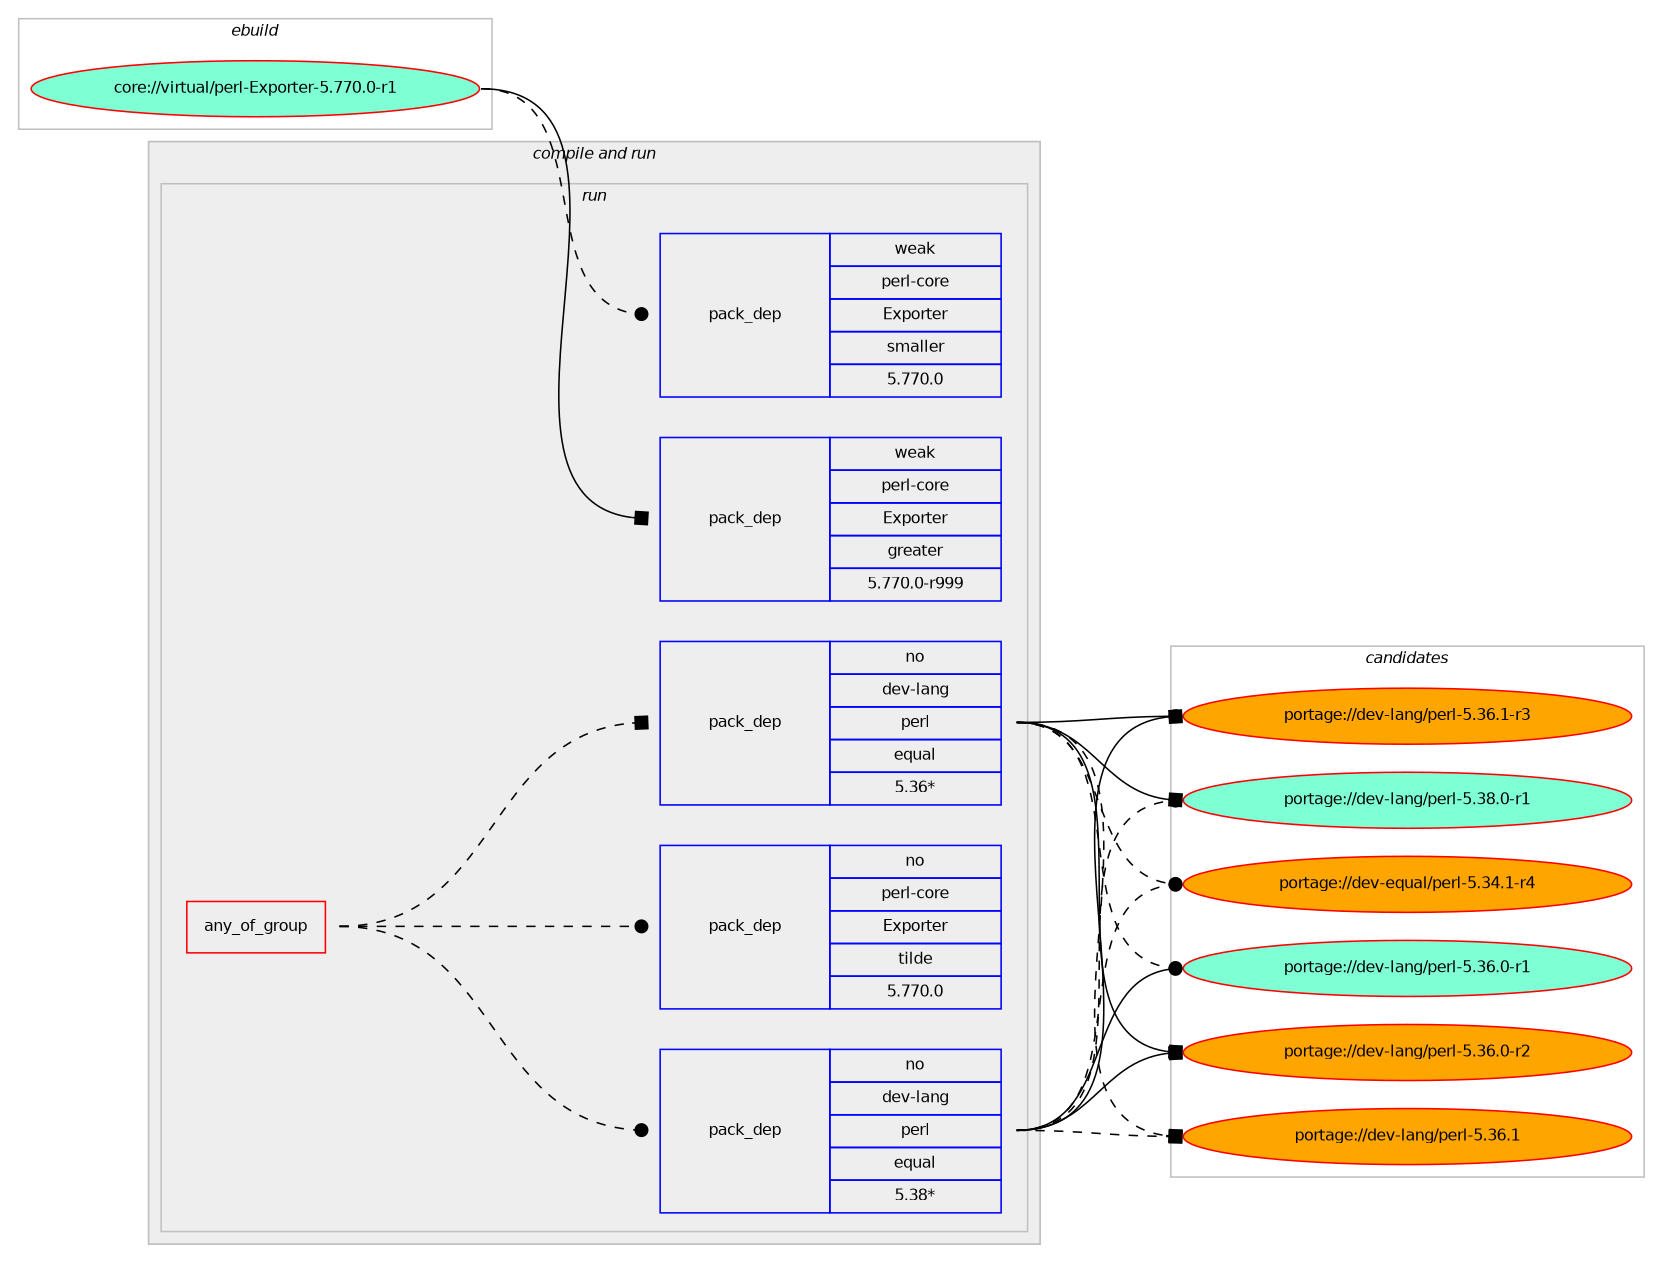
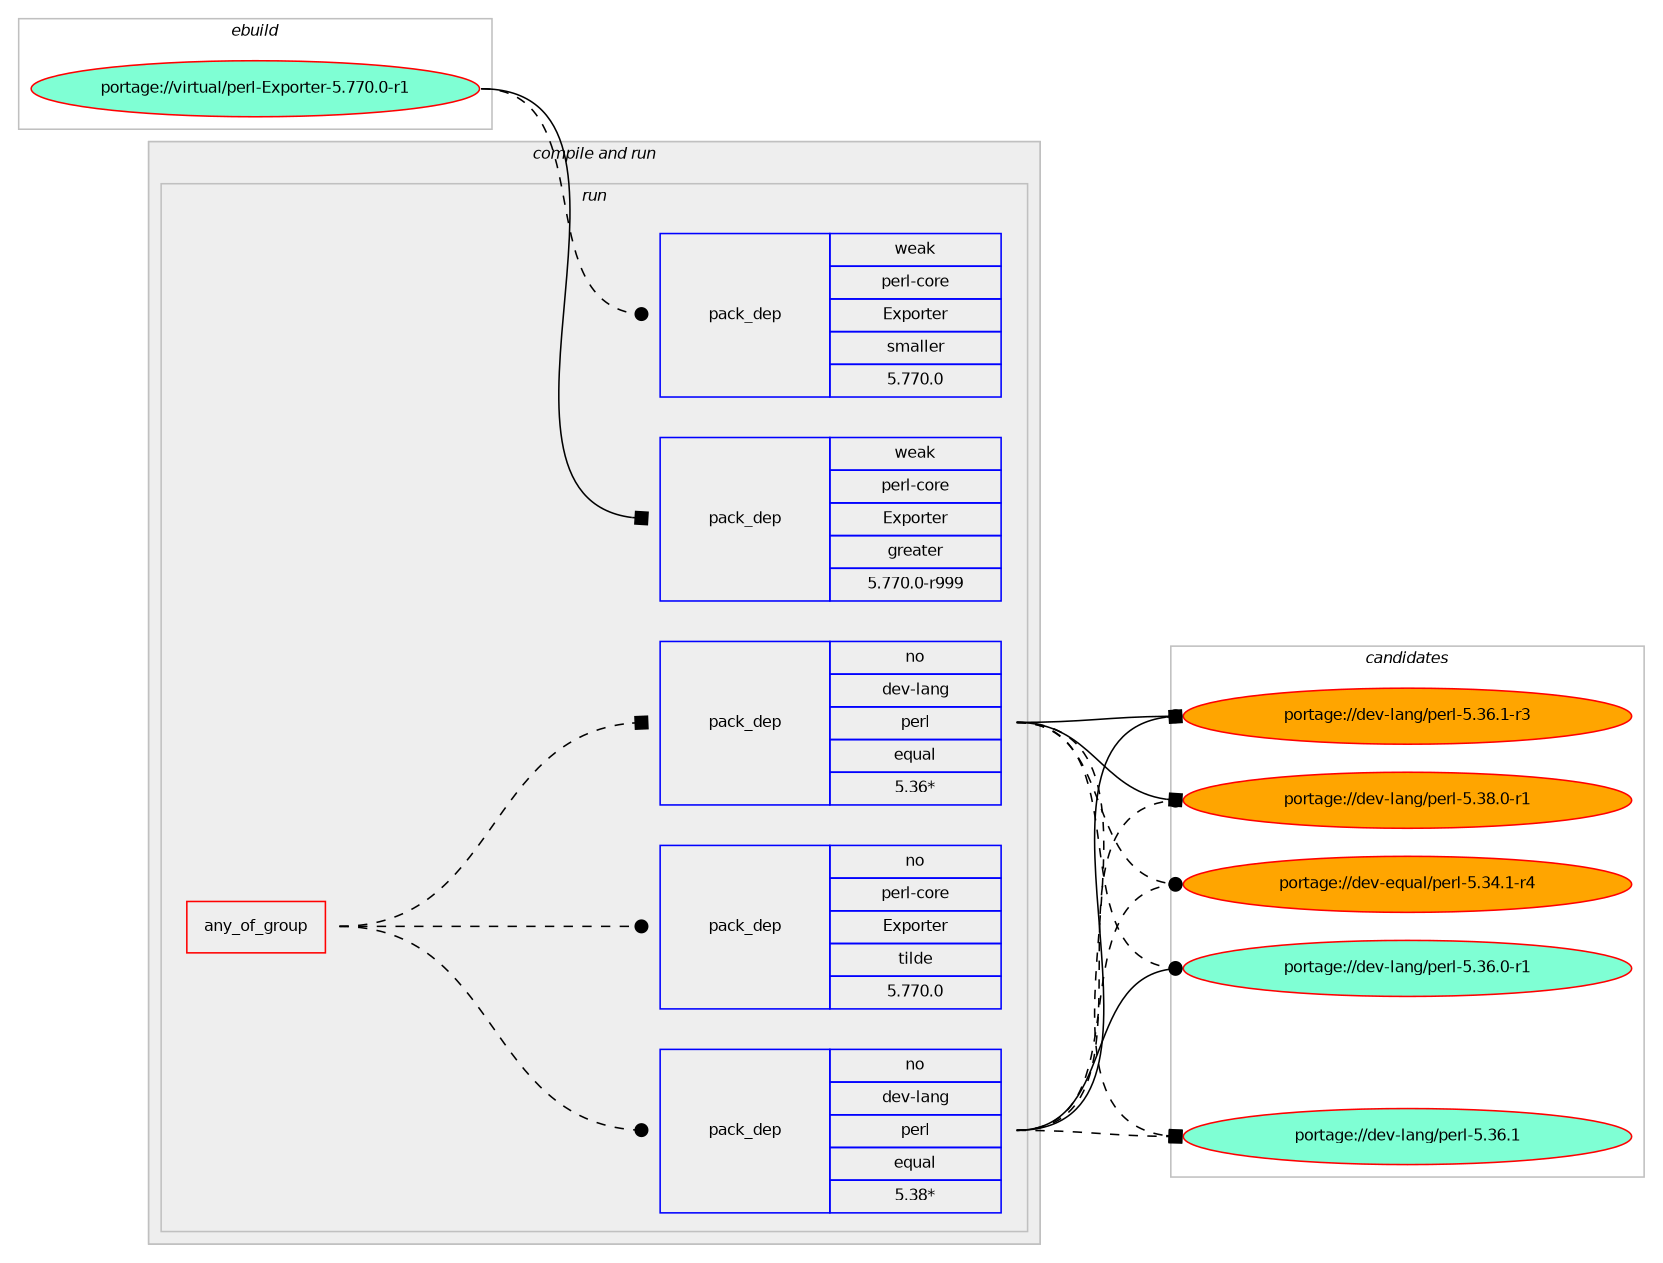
(255, 89) -> (255, 89)
(1407, 800) -> (1407, 800)
(1407, 1052) -> none
(1407, 1137) -> (1407, 1137)
